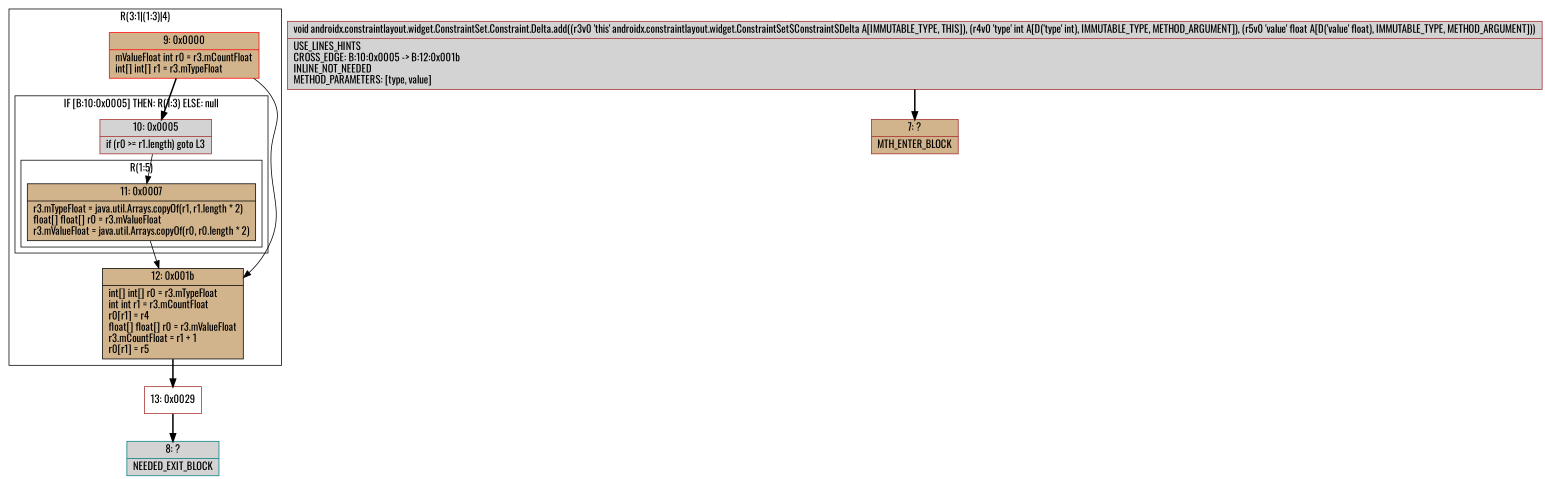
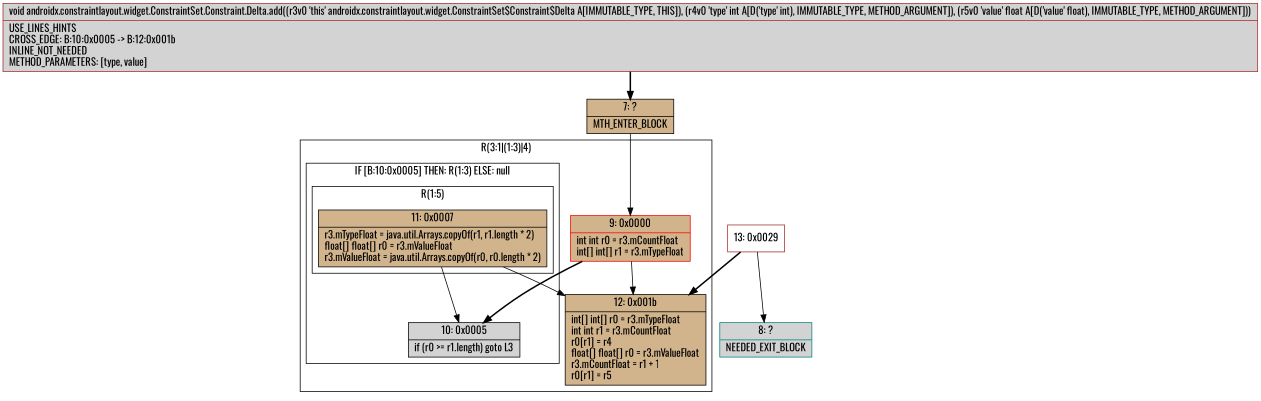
(184, 58) -> (627, 241)
(156, 137) -> (464, 340)
(915, 137) -> (630, 116)
(150, 165) -> (449, 291)
none -> (630, 171)
(173, 370) -> (718, 271)
(173, 424) -> (760, 283)
